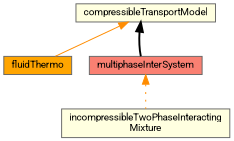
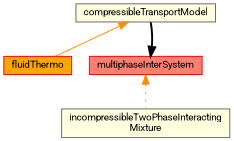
(139, 44) -> (152, 34)
(38, 65) -> (38, 65)
(146, 65) -> (146, 65)
